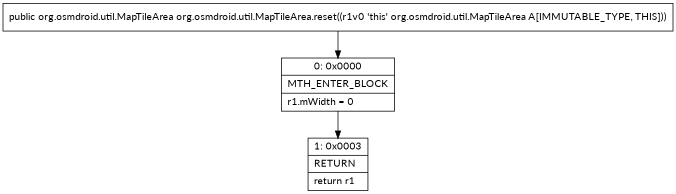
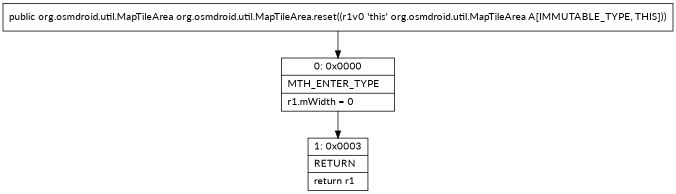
(338, 84) -> (334, 84)
